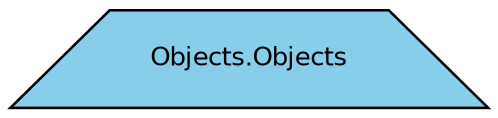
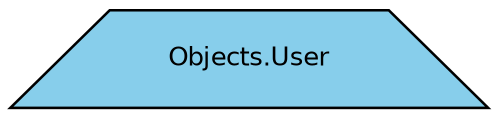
(249, 59) -> (249, 59)
